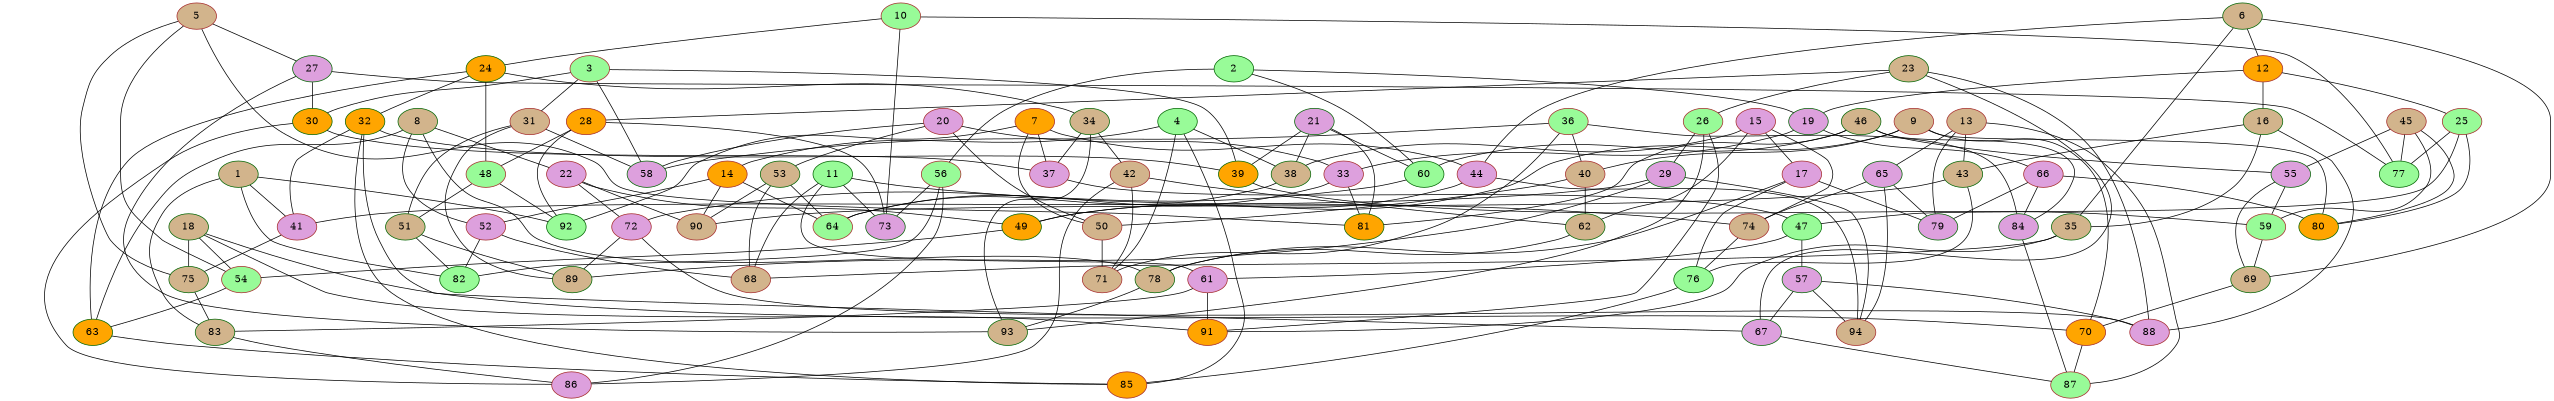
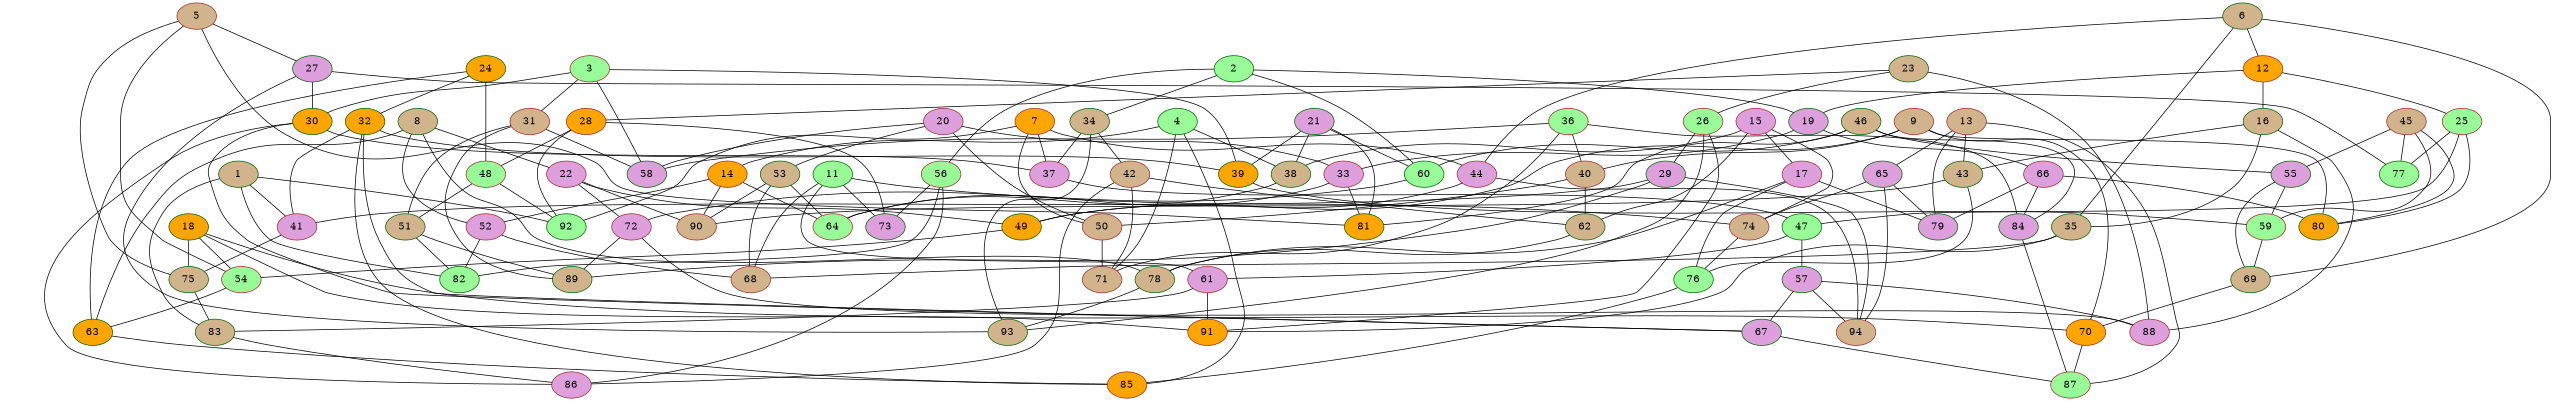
(901, 16) -> none
(704, 89) -> (1170, 92)
(189, 227) -> (189, 227)
(2044, 258) -> (898, 310)
